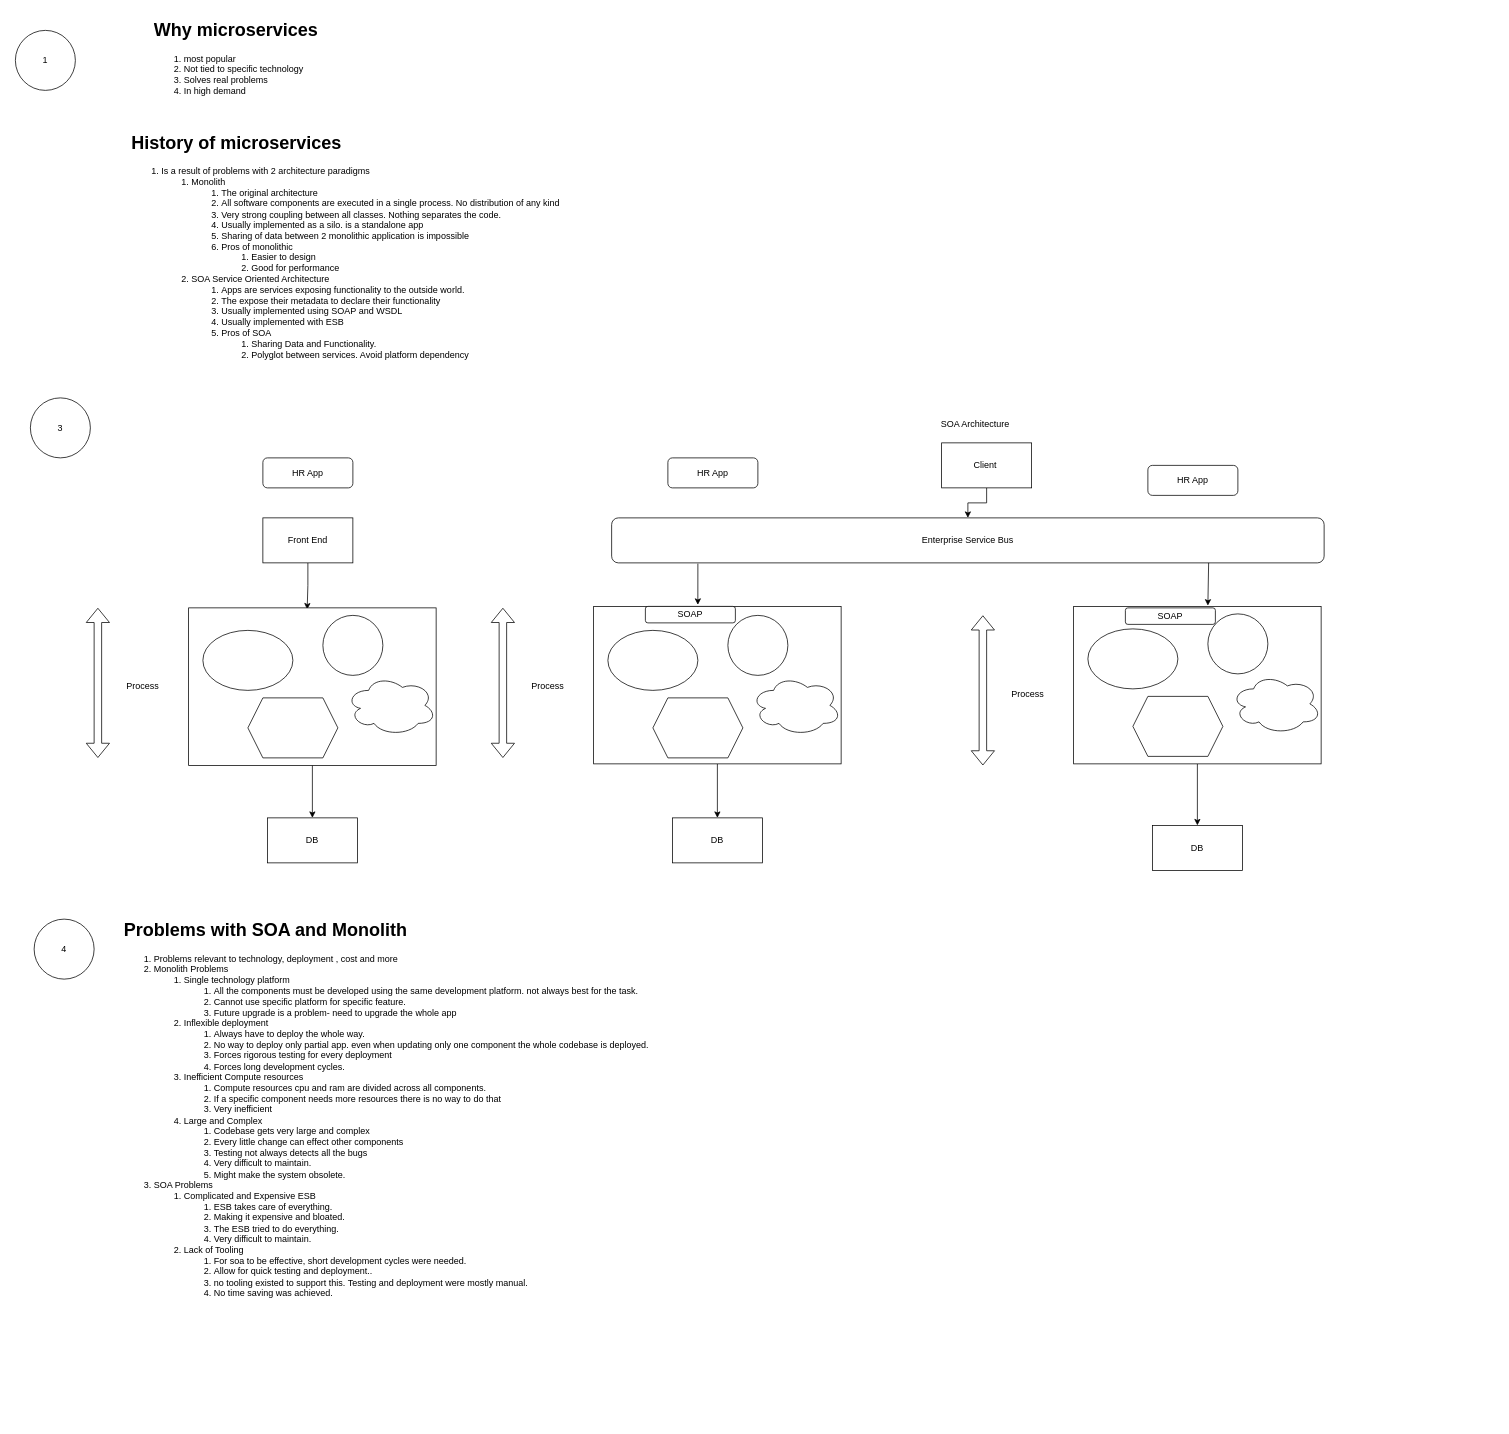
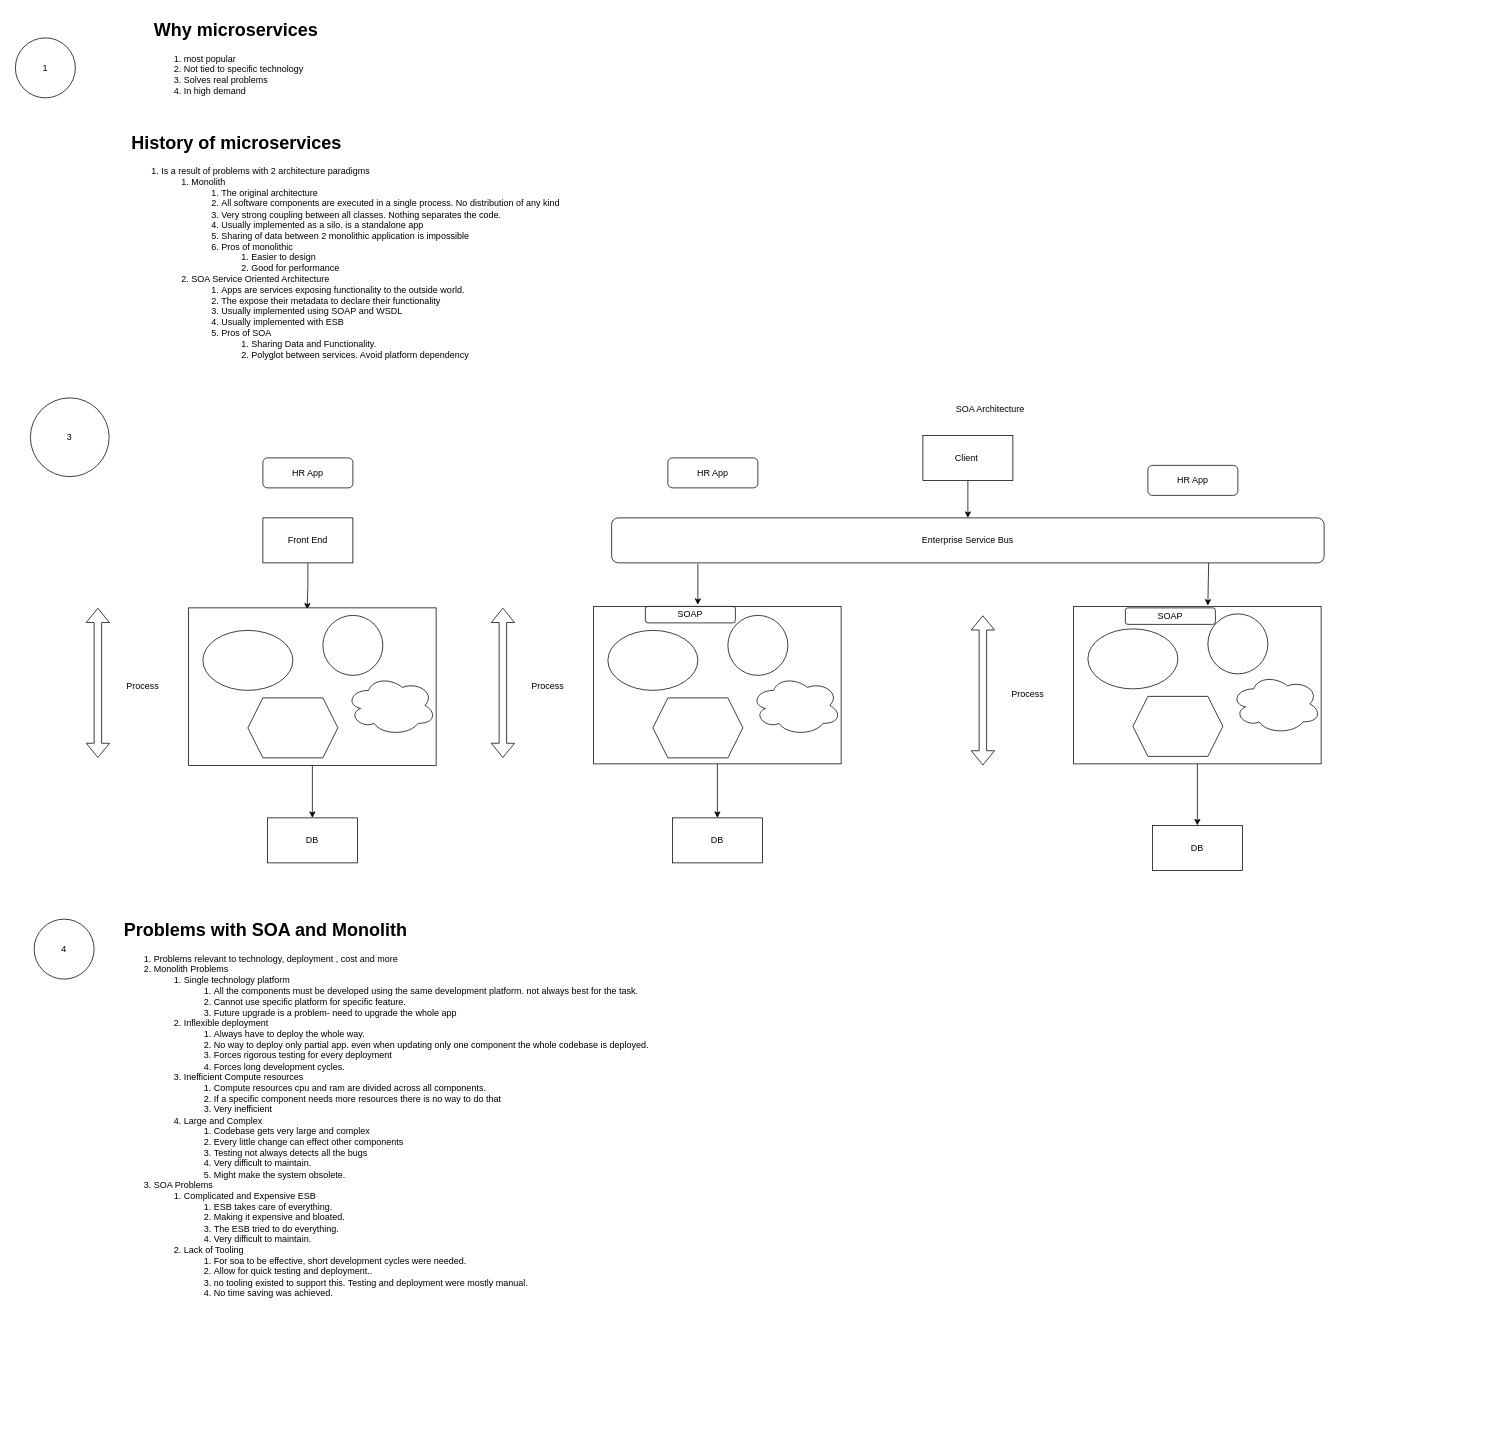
(45, 60) -> (45, 68)
(975, 424) -> (990, 409)
(60, 428) -> (70, 437)
(987, 465) -> (968, 458)
